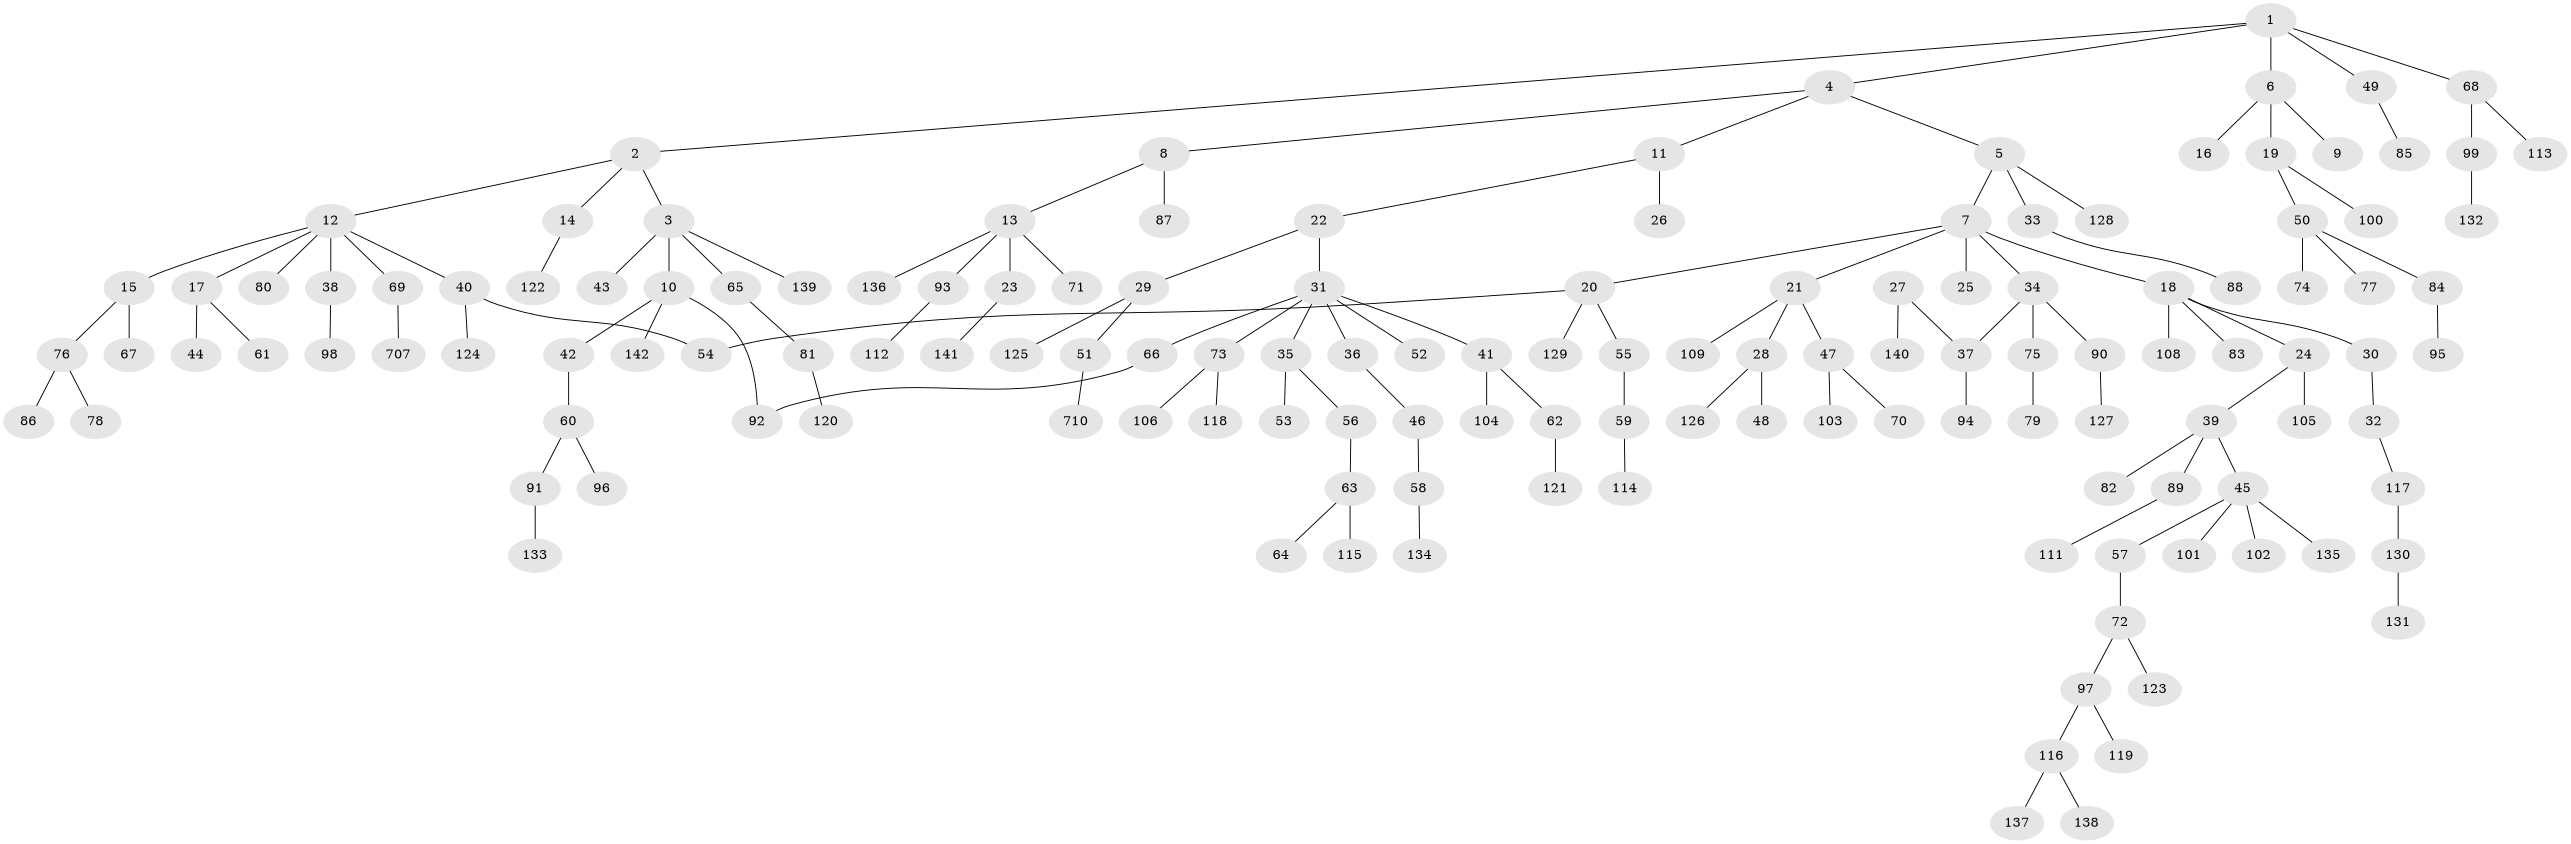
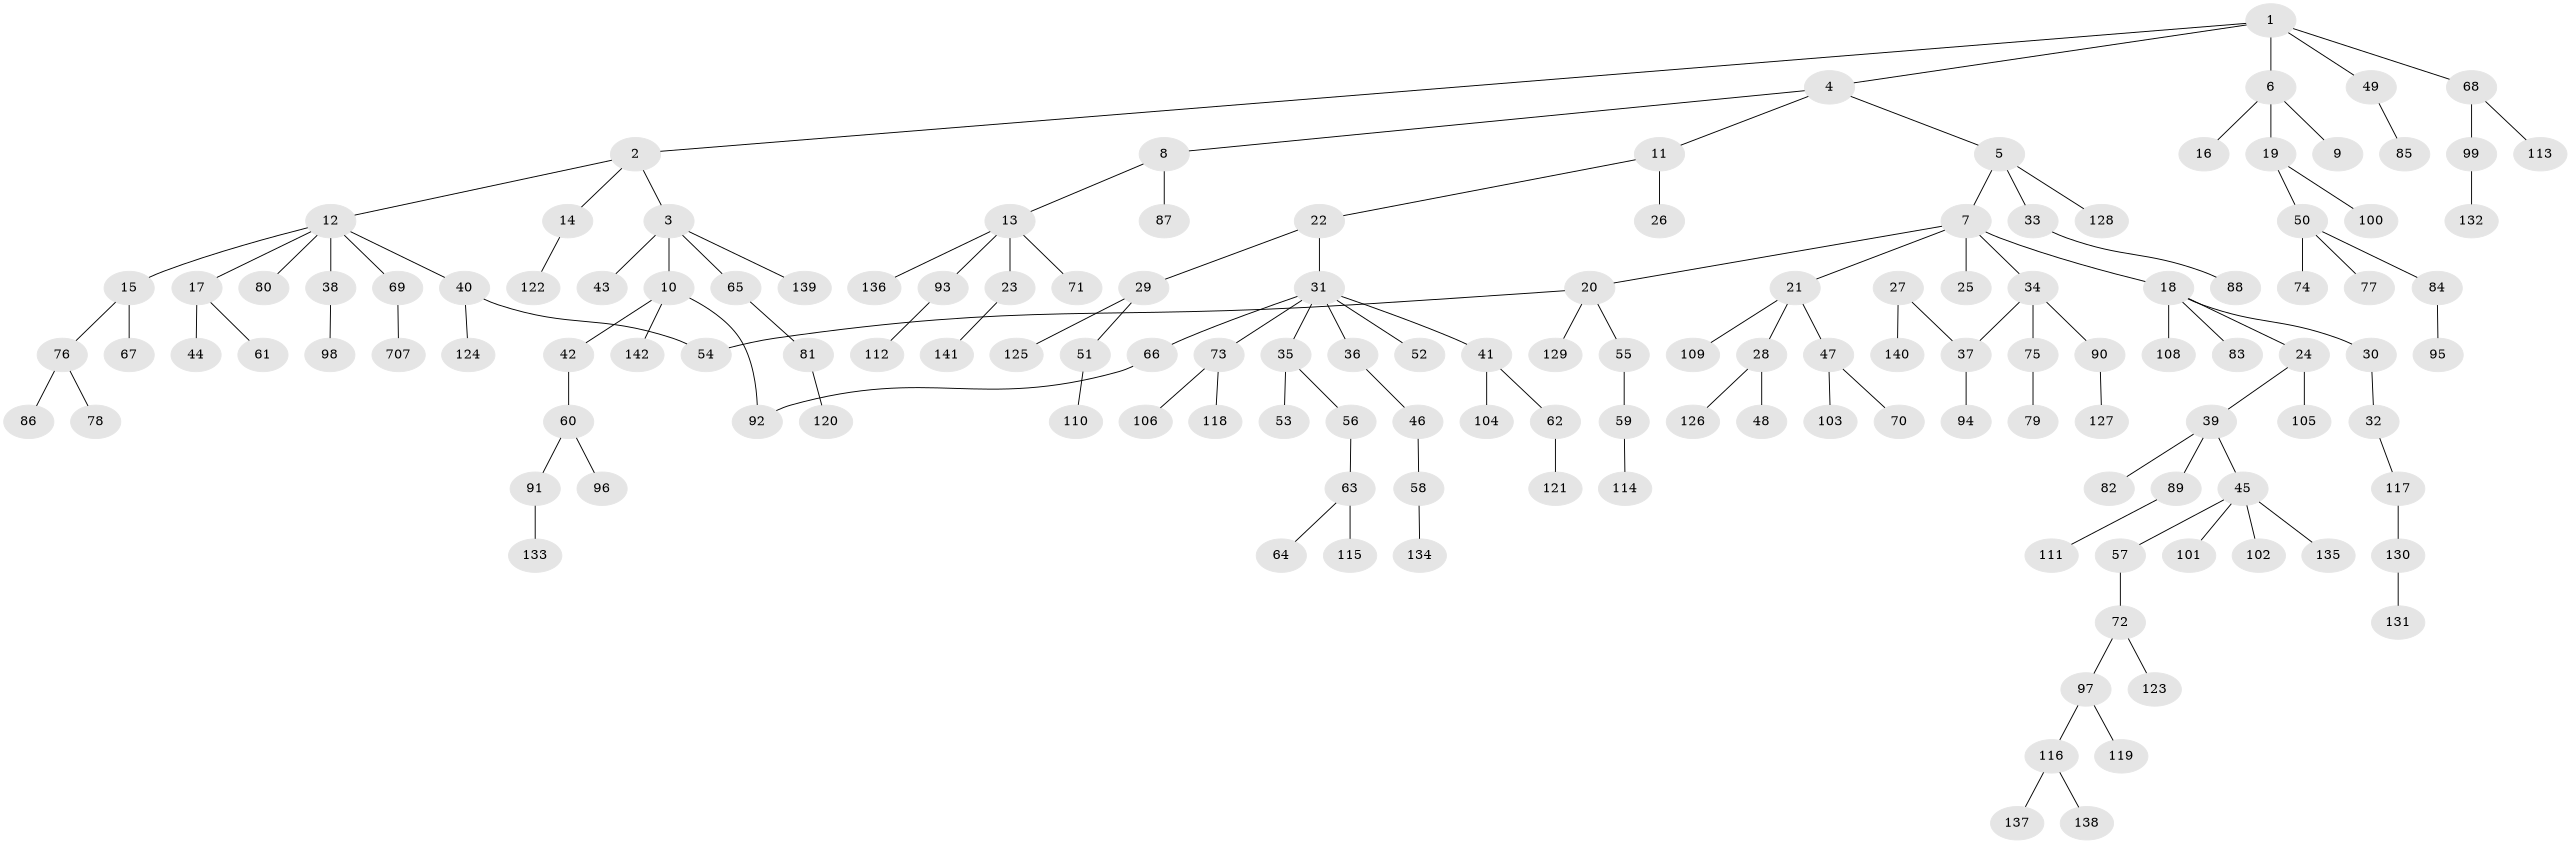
(1076, 422) -> (1076, 422)
